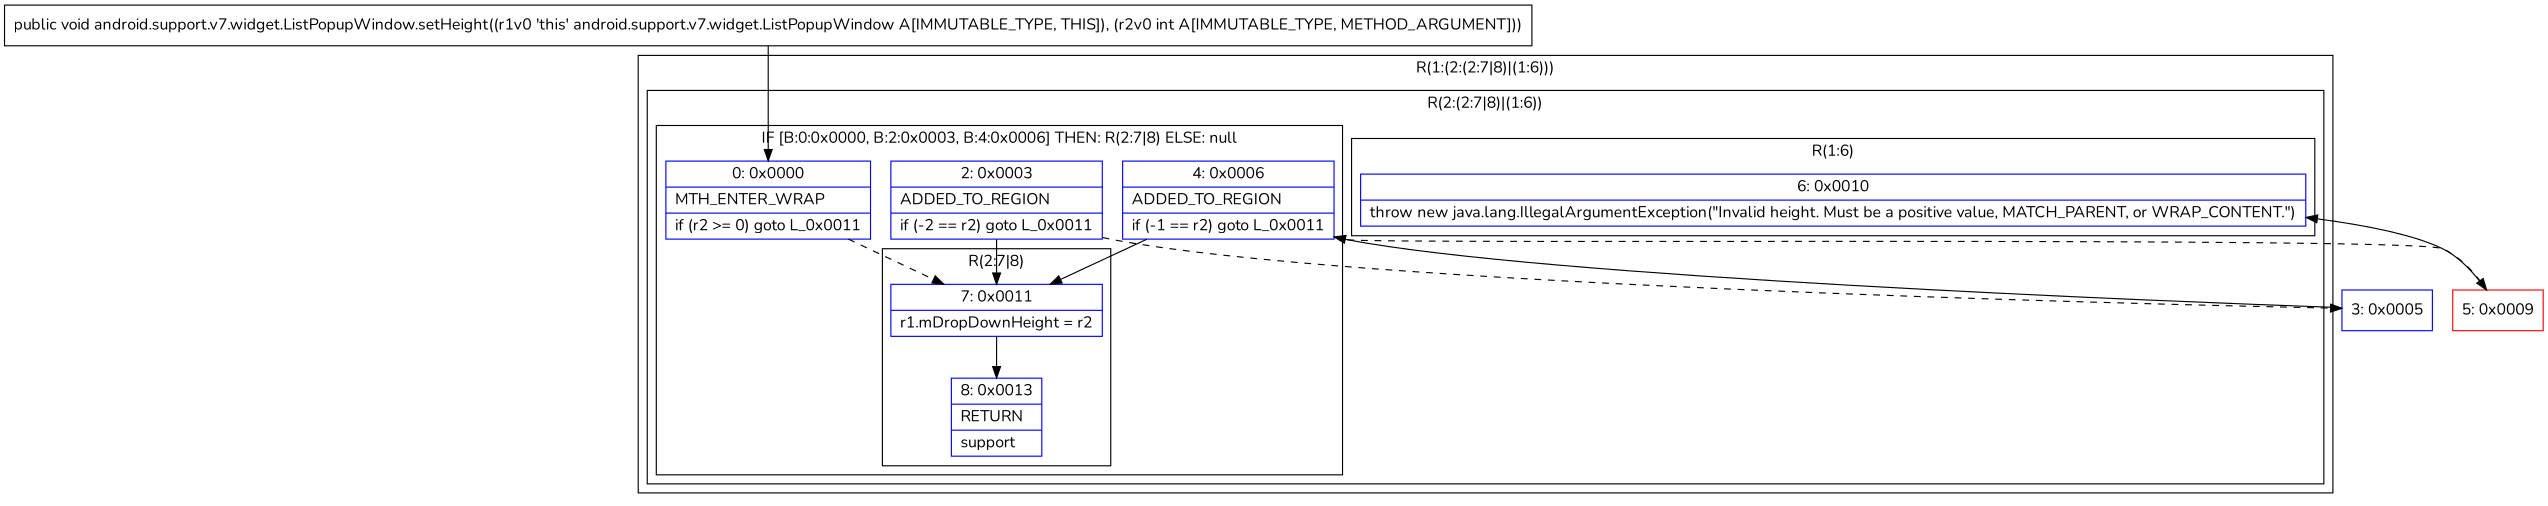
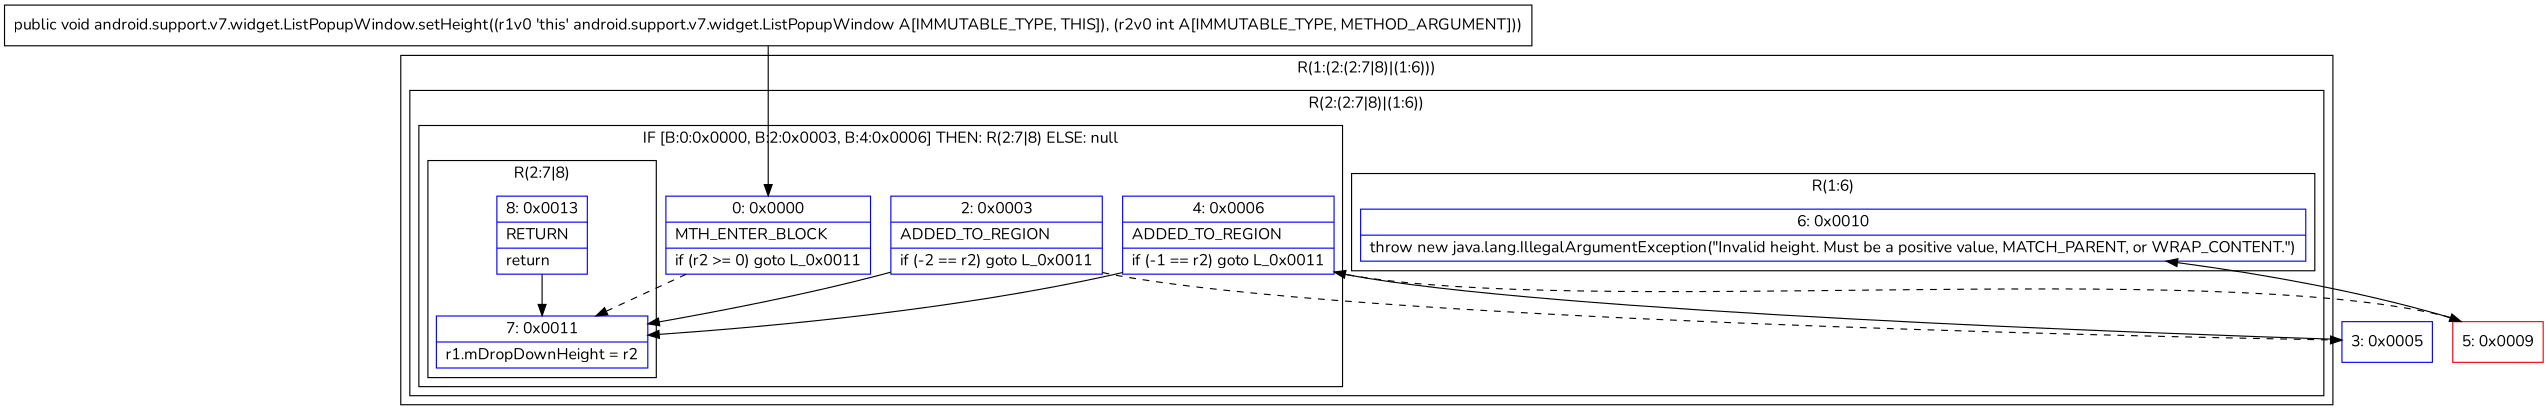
(750, 200) -> (752, 235)
(997, 352) -> (542, 289)
(988, 443) -> (529, 261)
